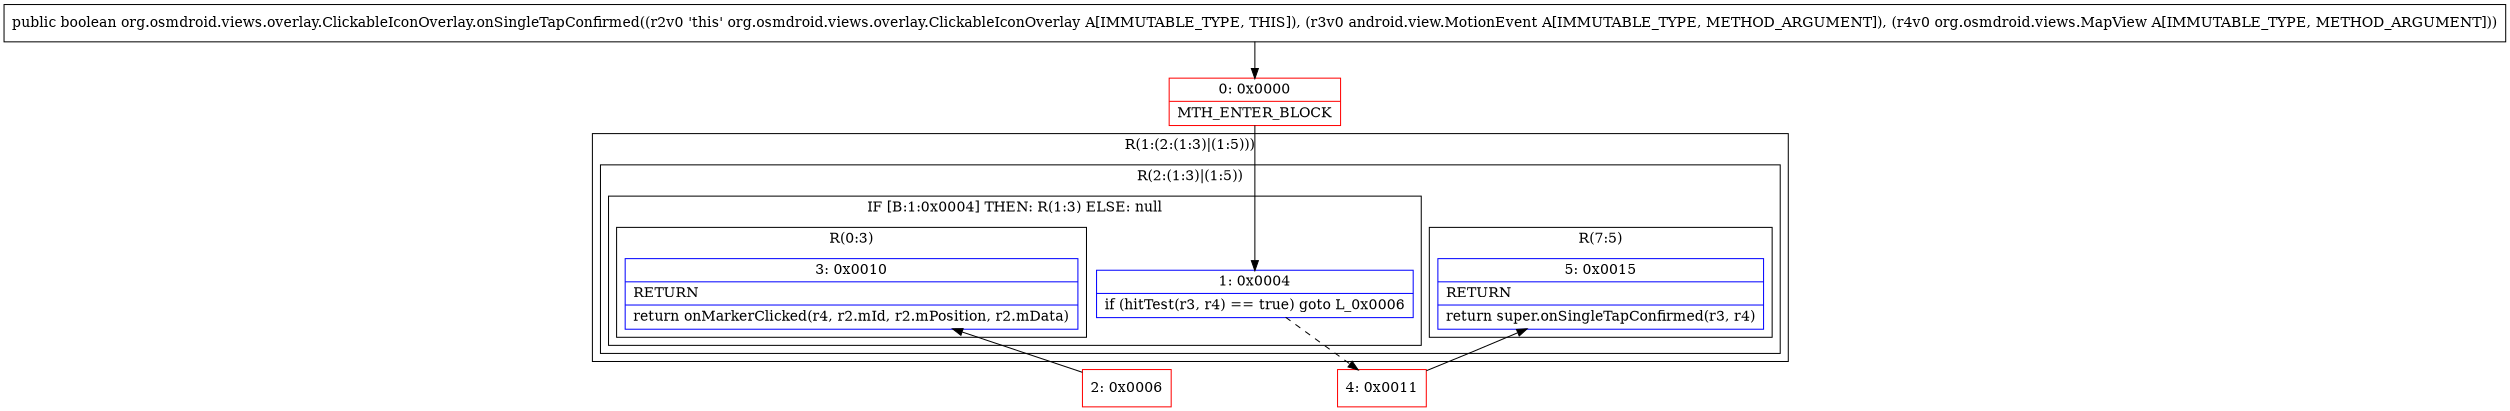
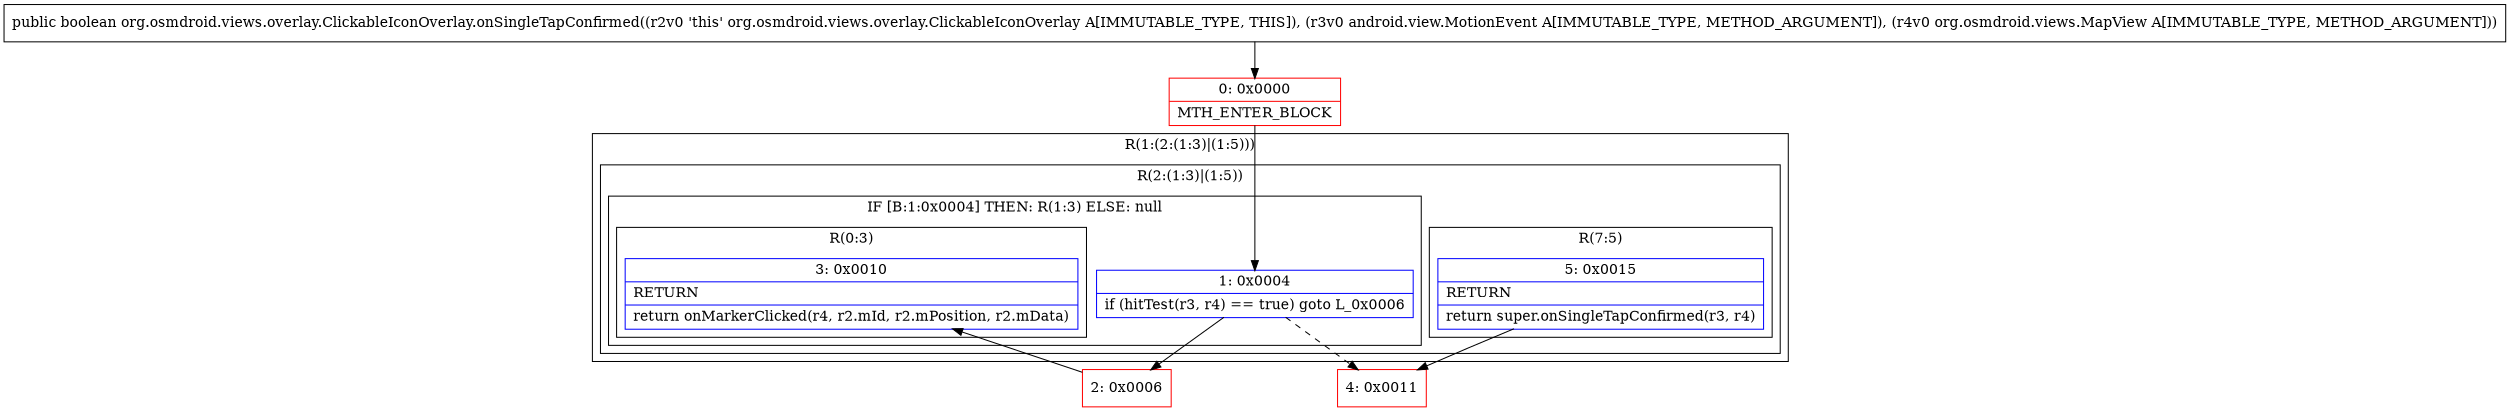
none -> (1195, 338)
(1483, 347) -> (1470, 347)
